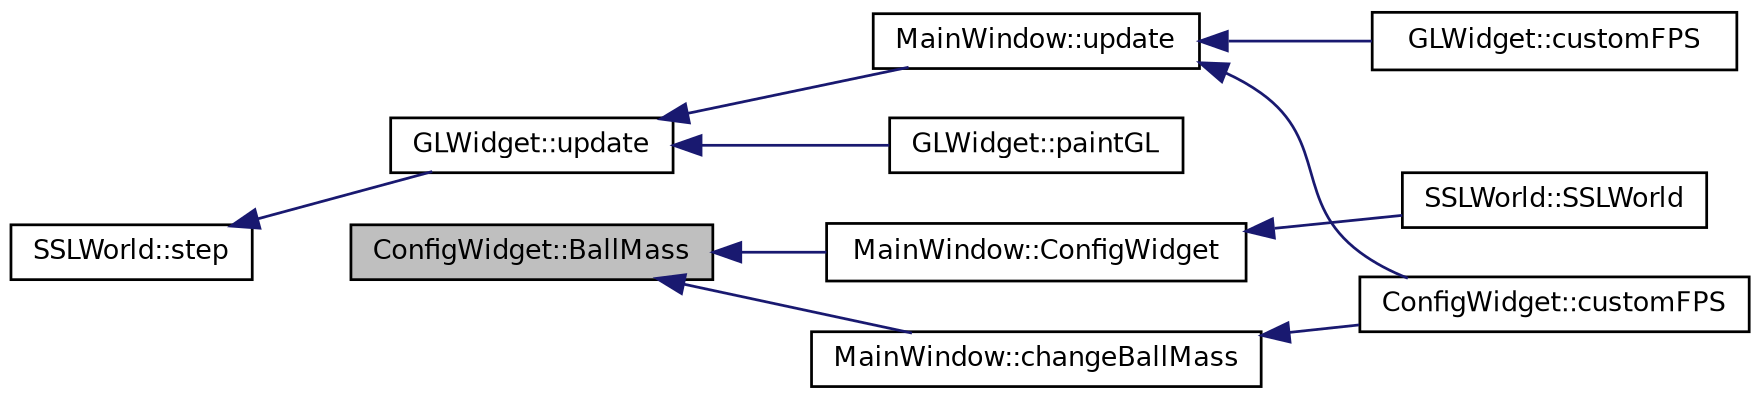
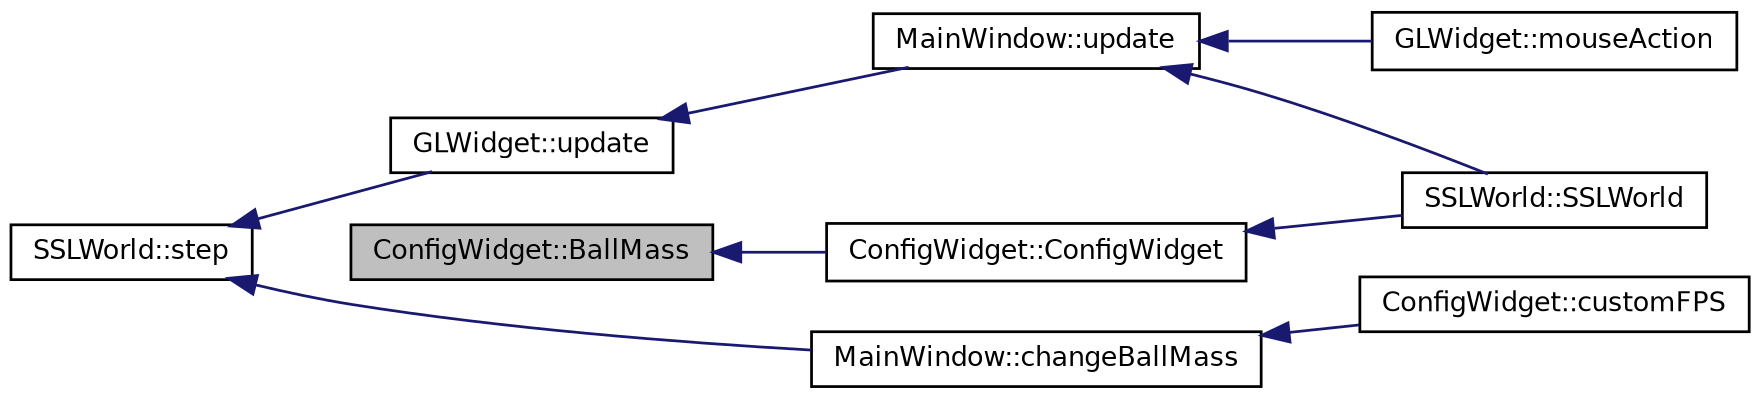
(1555, 41) -> (1555, 41)
(1036, 145) -> none
(1313, 179) -> (1341, 119)
(1036, 252) -> (1036, 252)
(798, 309) -> (532, 328)
